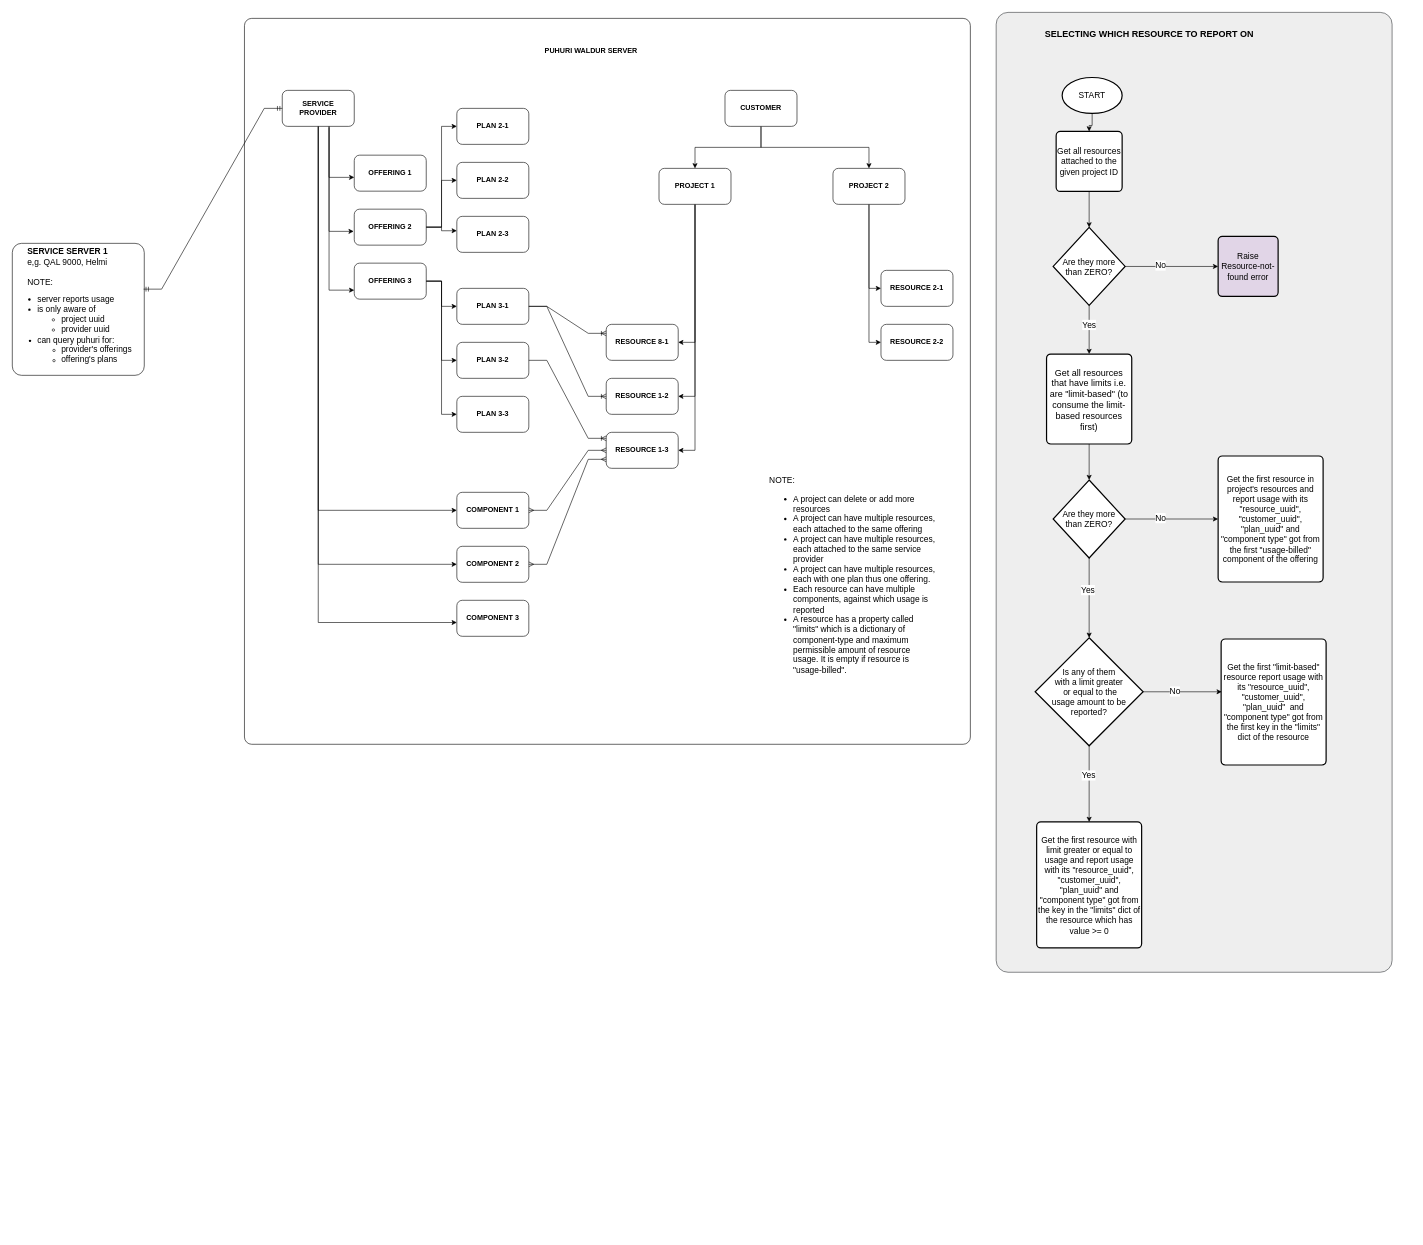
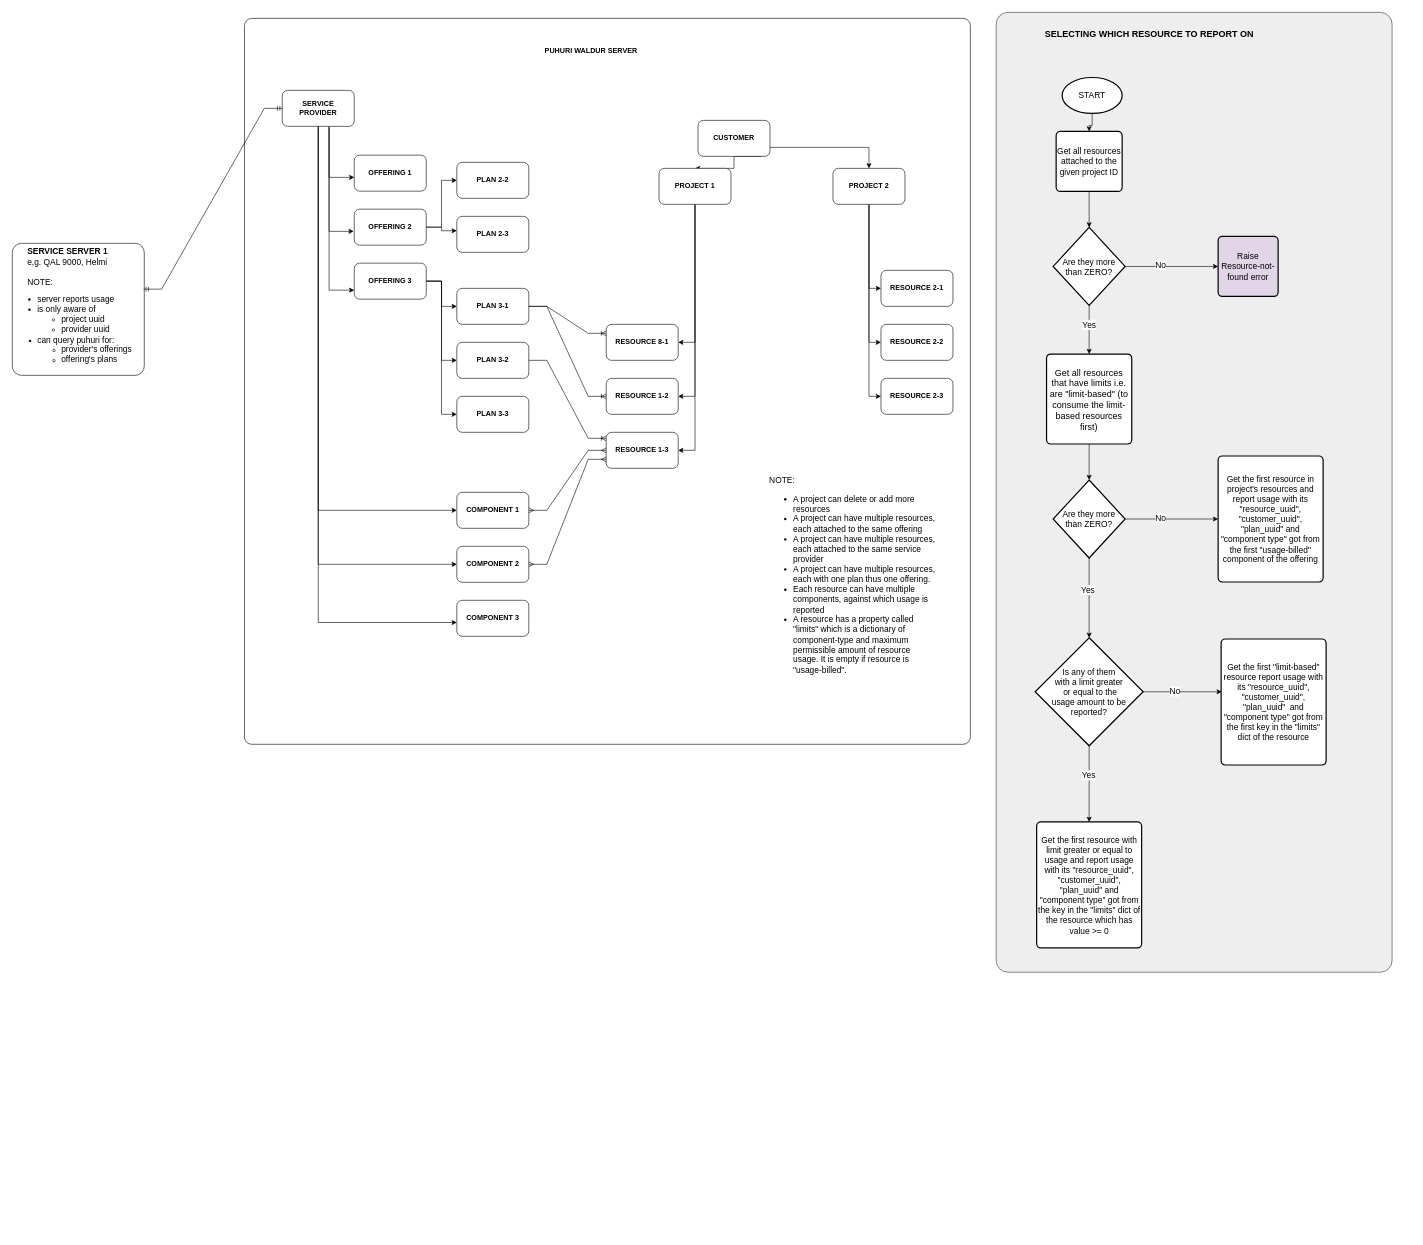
(761, 108) -> (734, 138)
(493, 126) -> none
(442, 146) -> none
none -> (871, 396)
none -> (917, 396)
